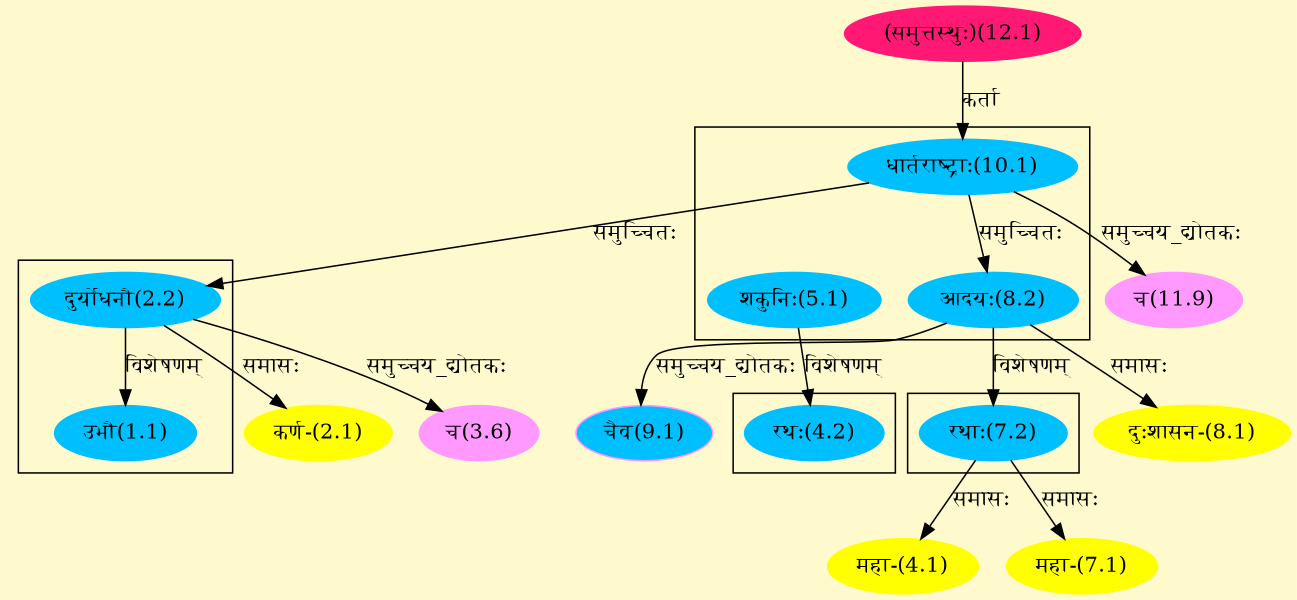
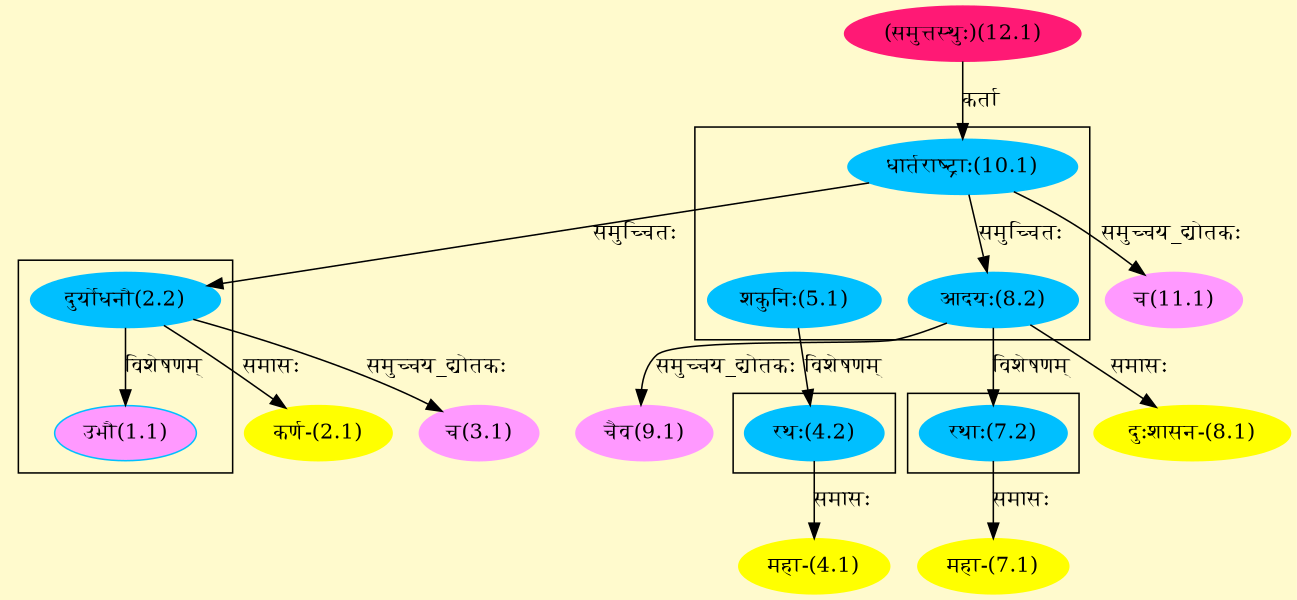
(1174, 300) -> (1174, 300)
(126, 433) -> (126, 433)
(479, 433) -> (479, 433)
(644, 433) -> (644, 433)
(953, 493) -> (814, 492)
